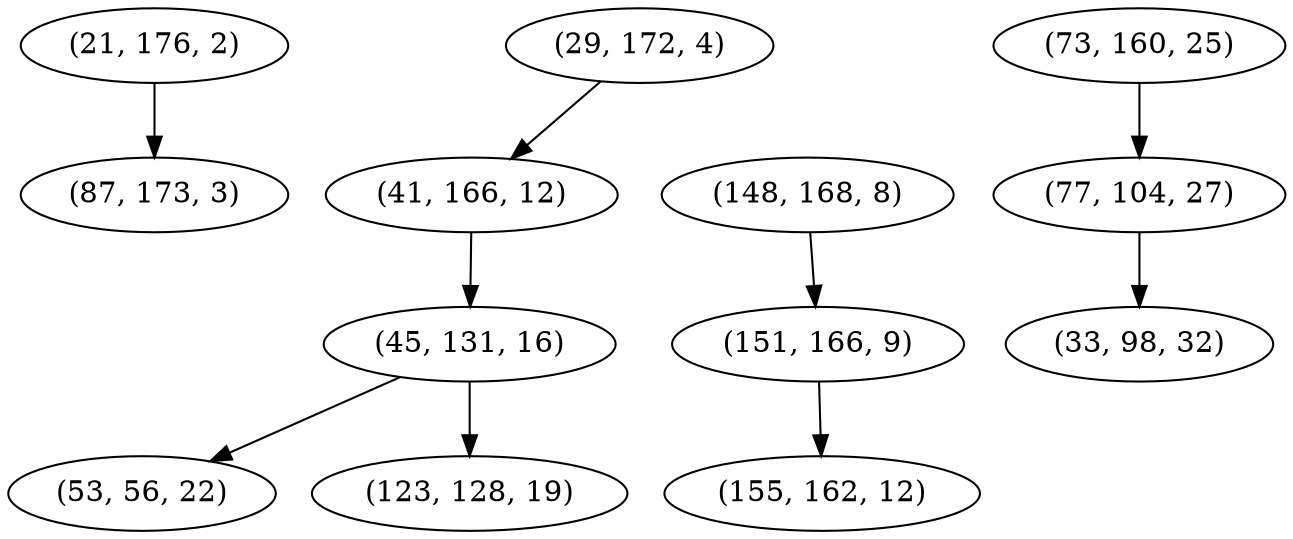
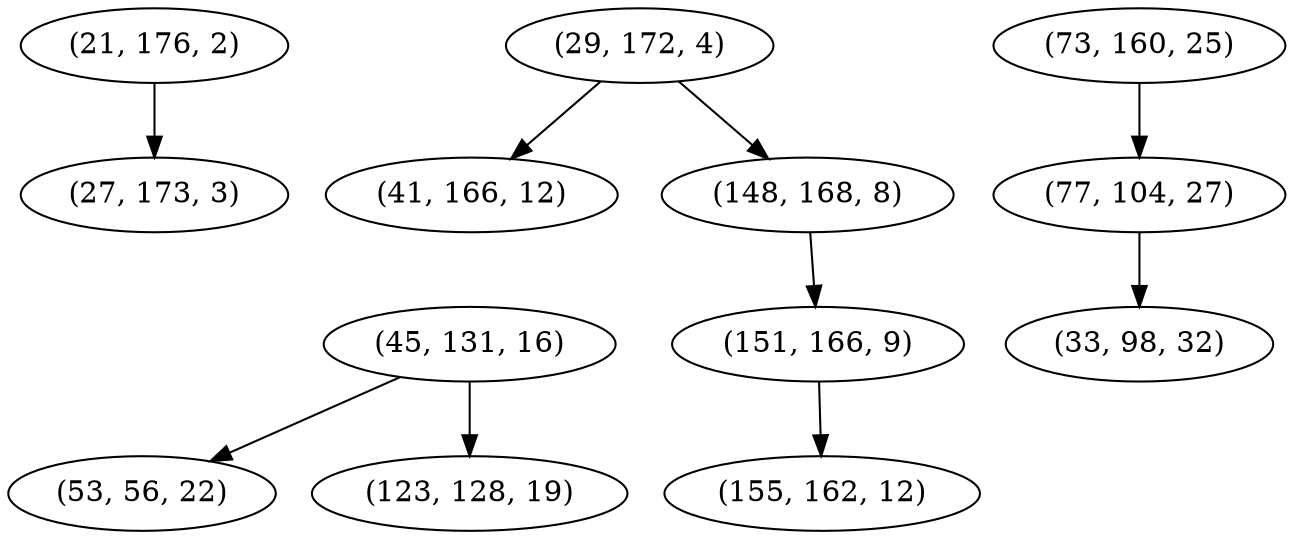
none -> (716, 113)
(154, 195) -> (154, 195)
(471, 259) -> none
